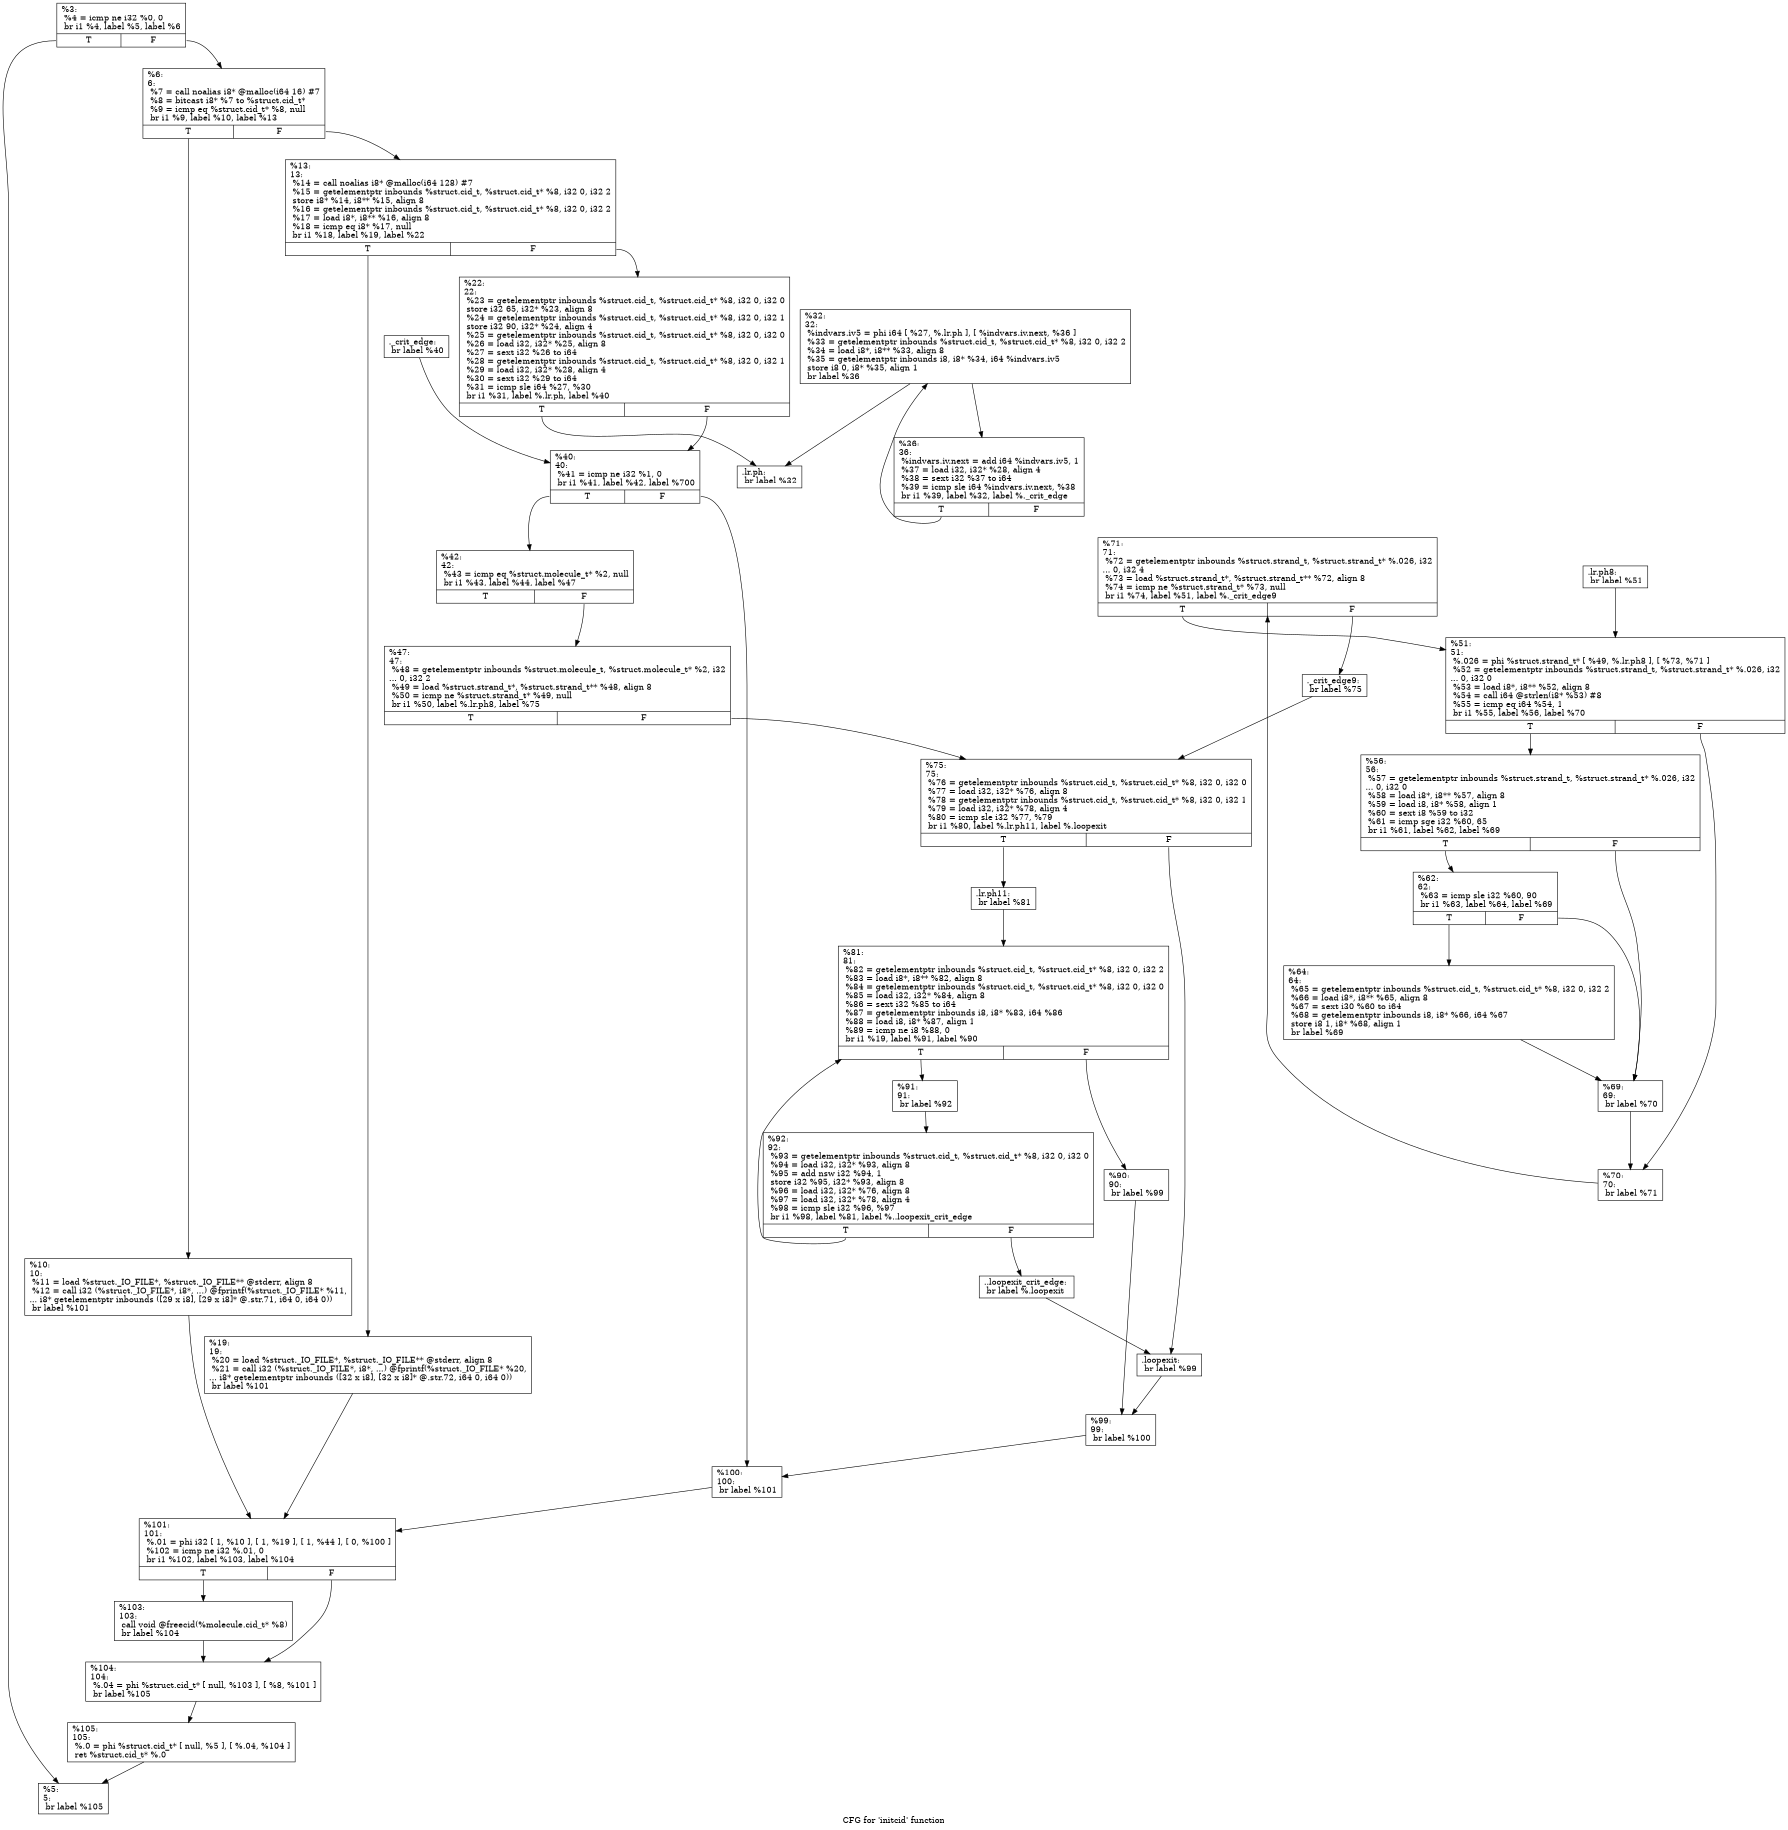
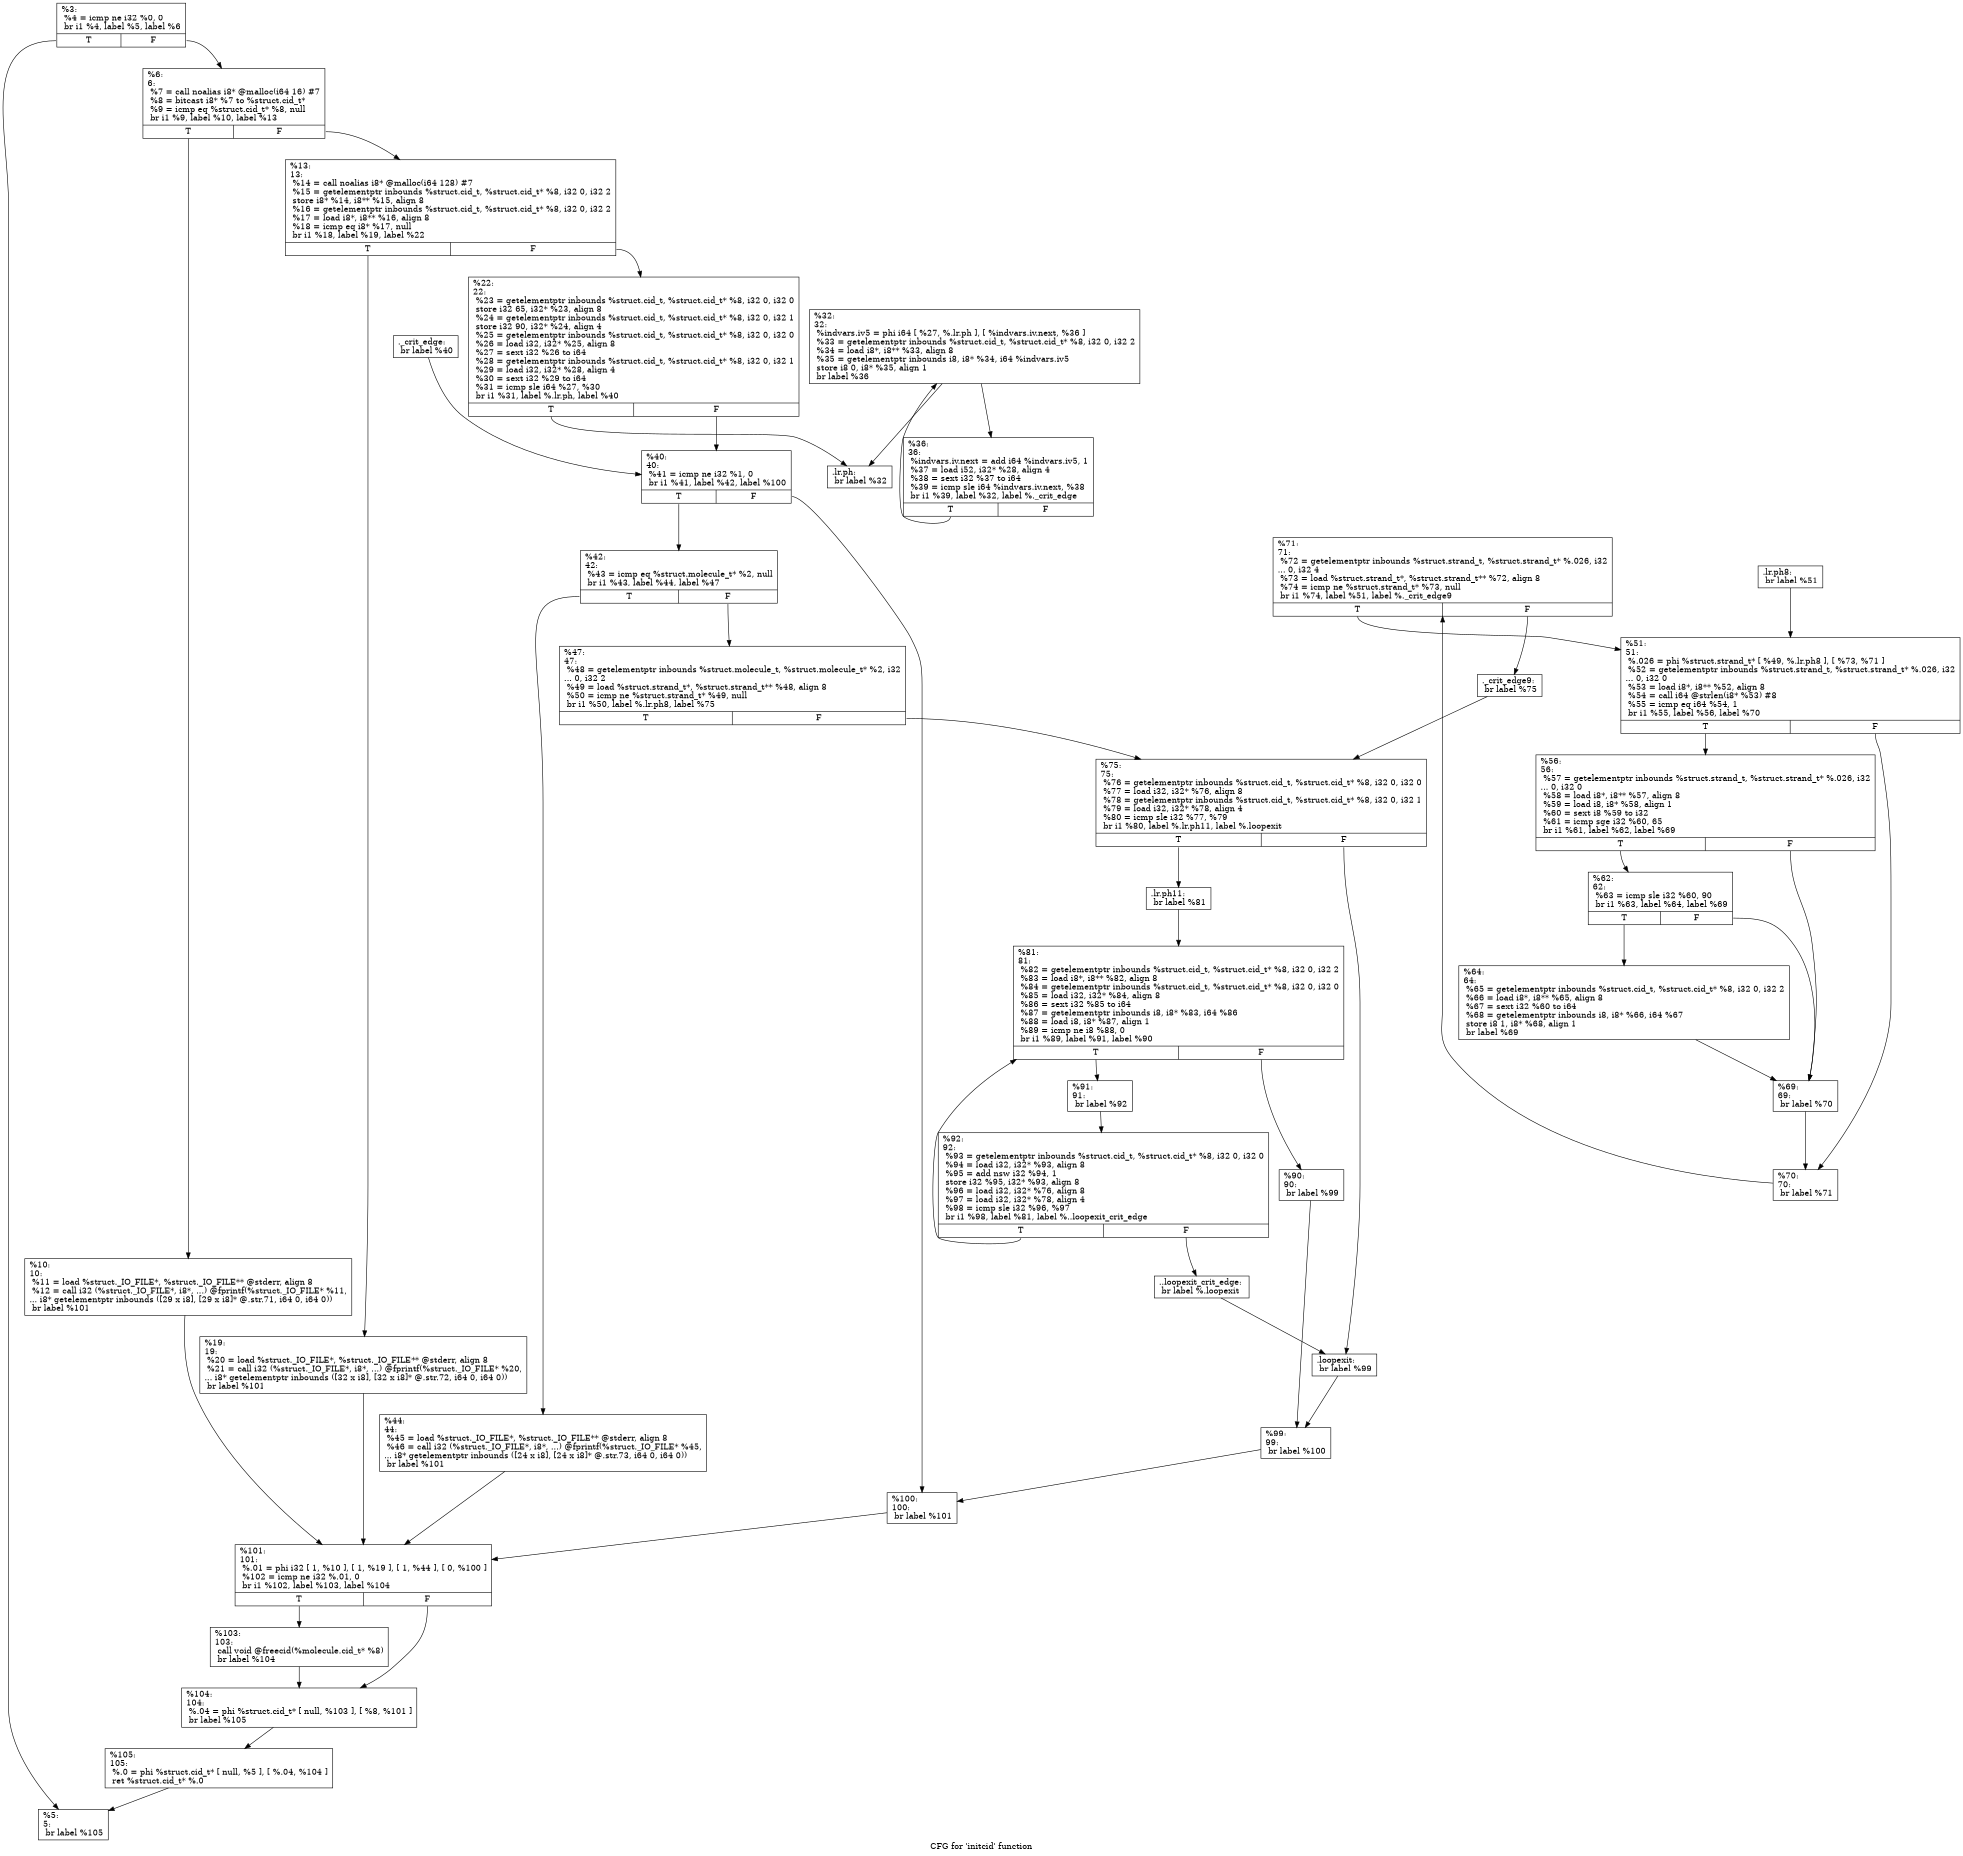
(970, 470) -> (979, 470)
(625, 483) -> (716, 483)
(1345, 1007) -> (1520, 1007)
(911, 1039) -> (1086, 1039)
none -> (543, 1443)
